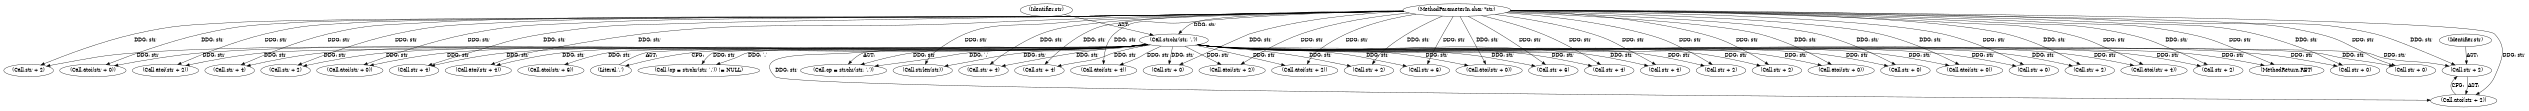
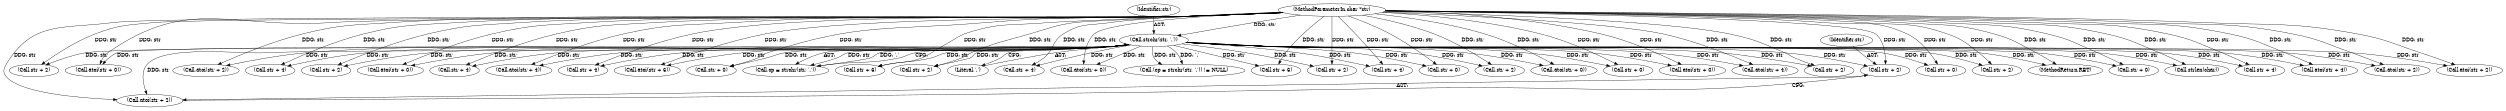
none -> (955, 20)
none -> (916, 53)
(923, 70) -> (2197, 70)
